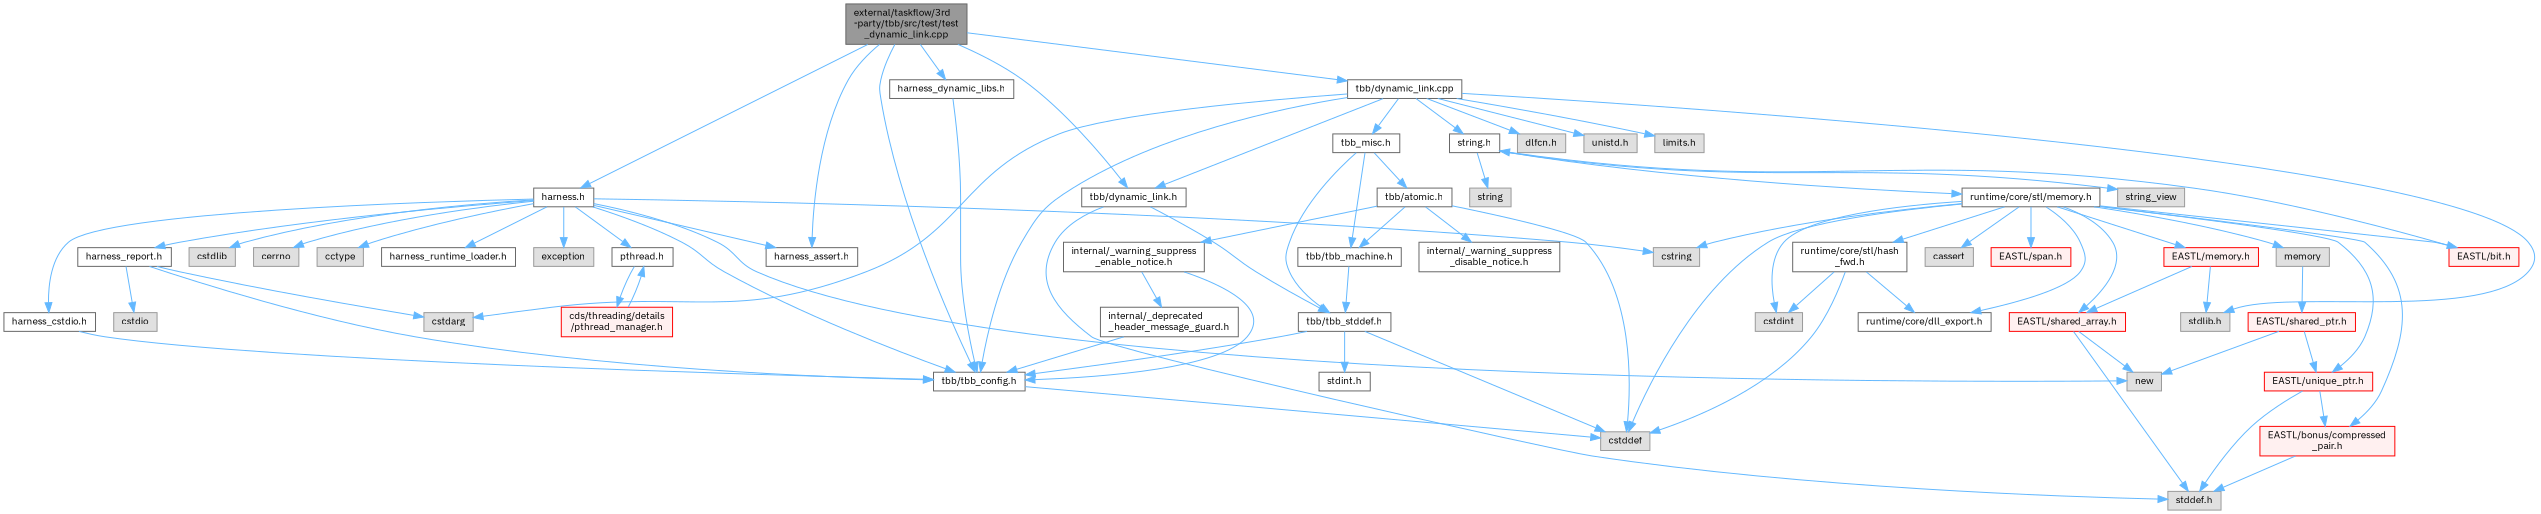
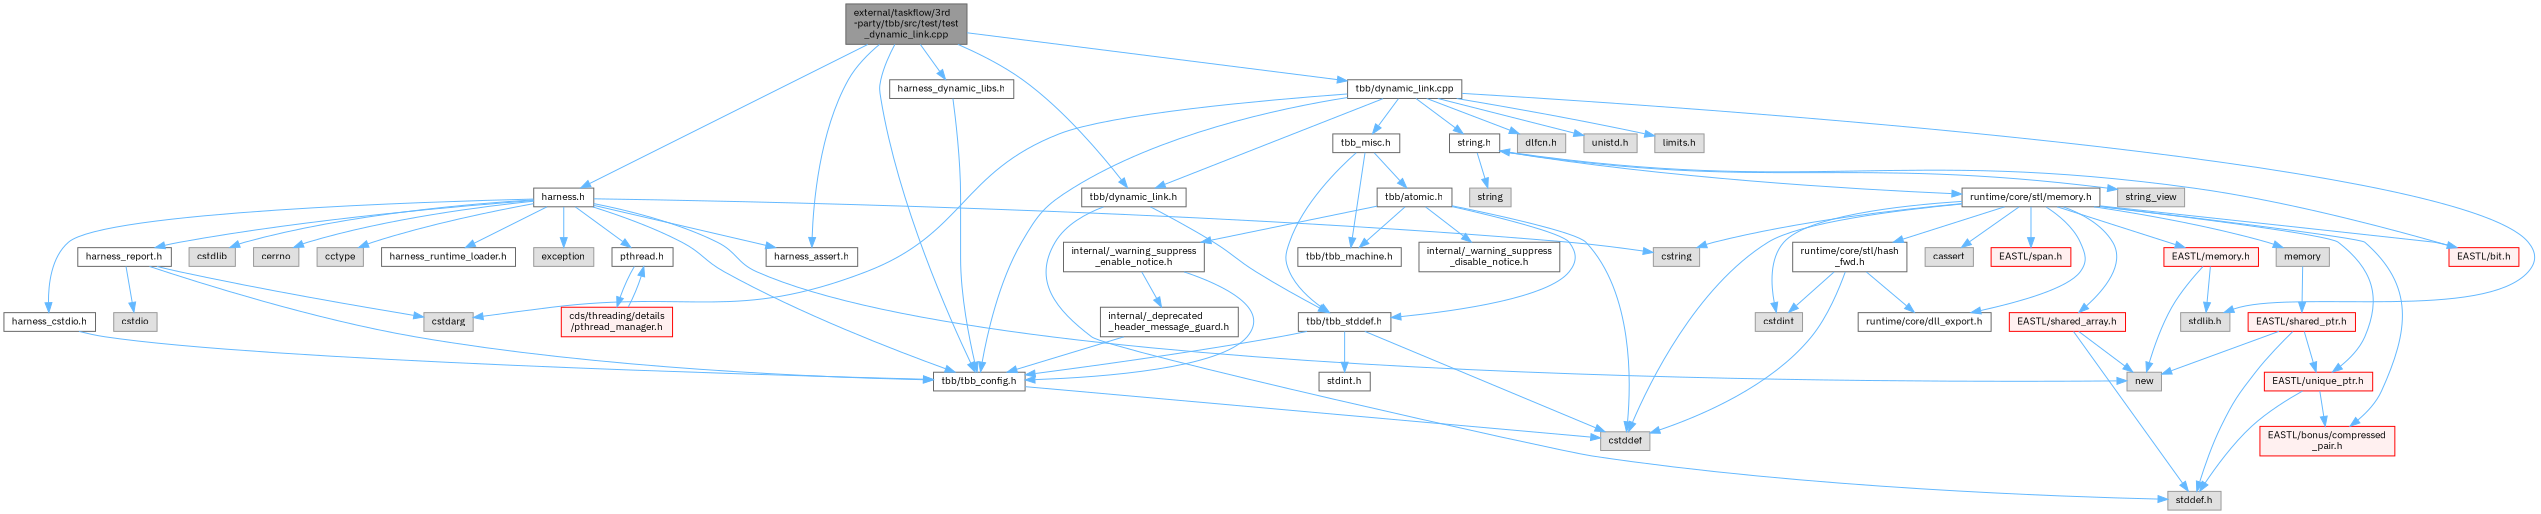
(1347, 284) -> (1561, 279)
(2144, 287) -> (2170, 311)
(2259, 472) -> (2235, 400)
